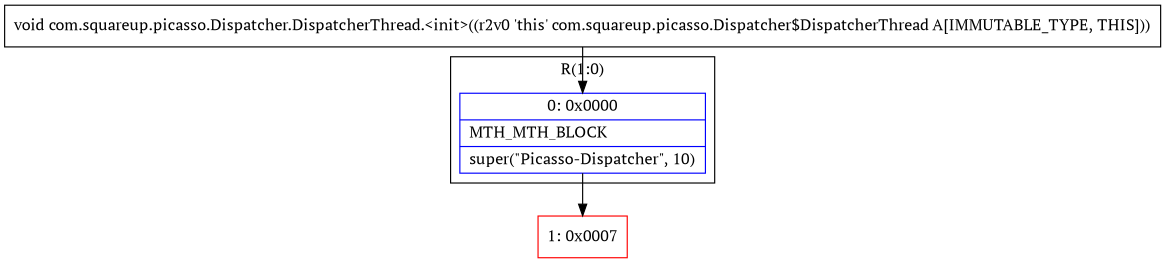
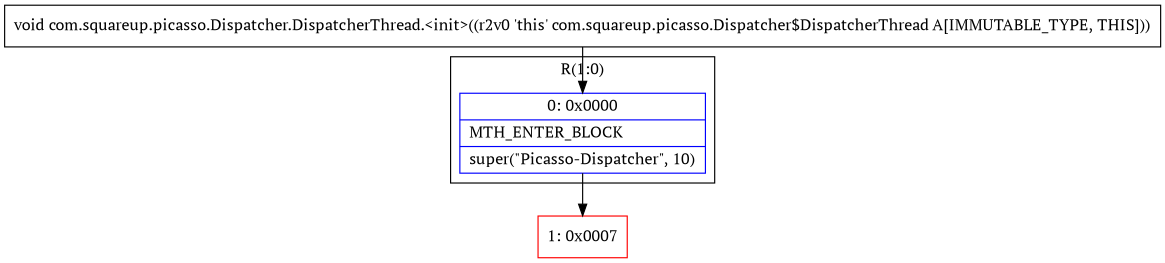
(539, 133) -> (546, 133)
